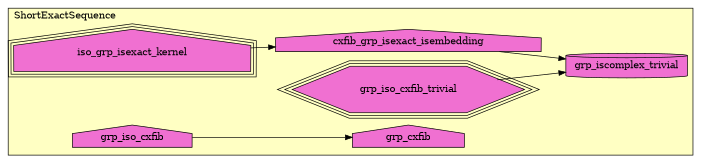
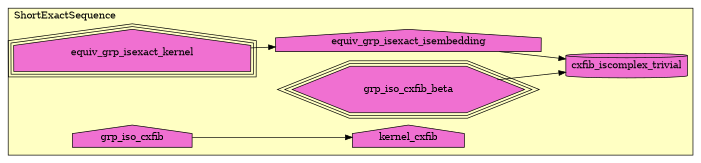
(408, 42) -> (408, 42)
(132, 53) -> (132, 53)
(627, 66) -> (627, 66)
(408, 90) -> (408, 90)
(408, 137) -> (408, 137)
